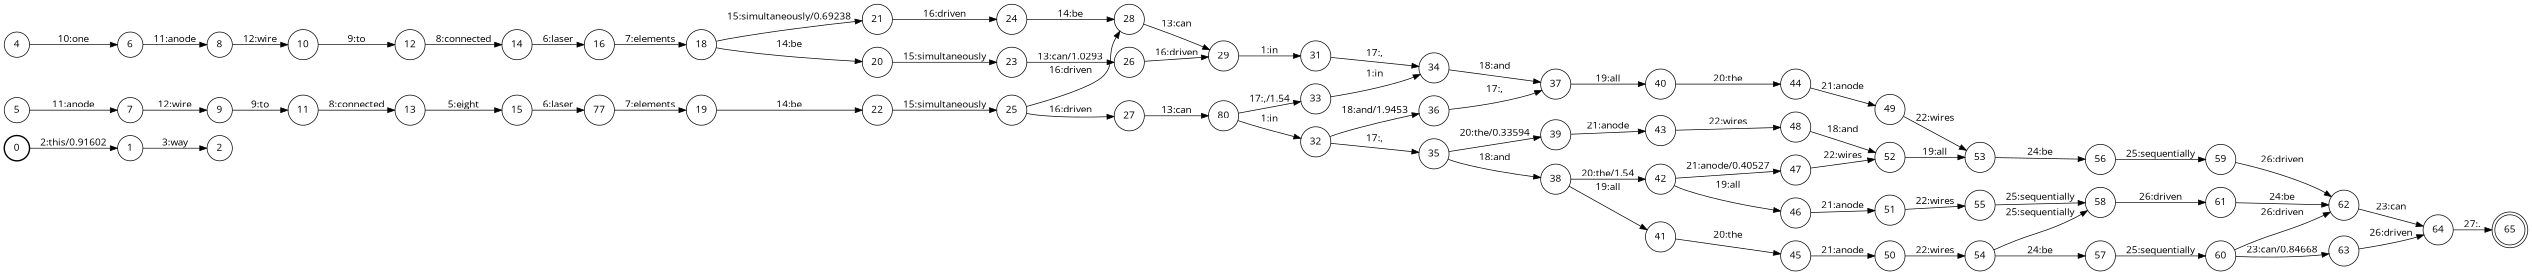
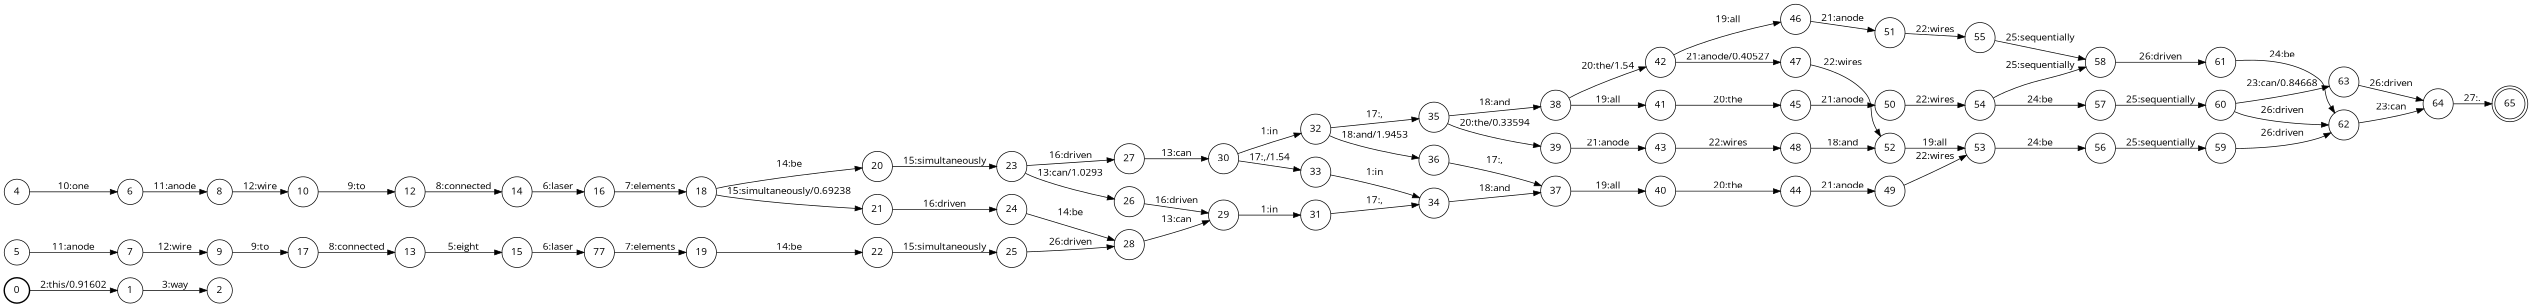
(1071, 70) -> (1071, 242)
(303, 110) -> (303, 252)
(1224, 116) -> (1224, 159)
(1067, 117) -> (1067, 163)
